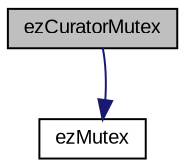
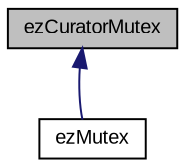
(106, 74) -> (80, 94)
